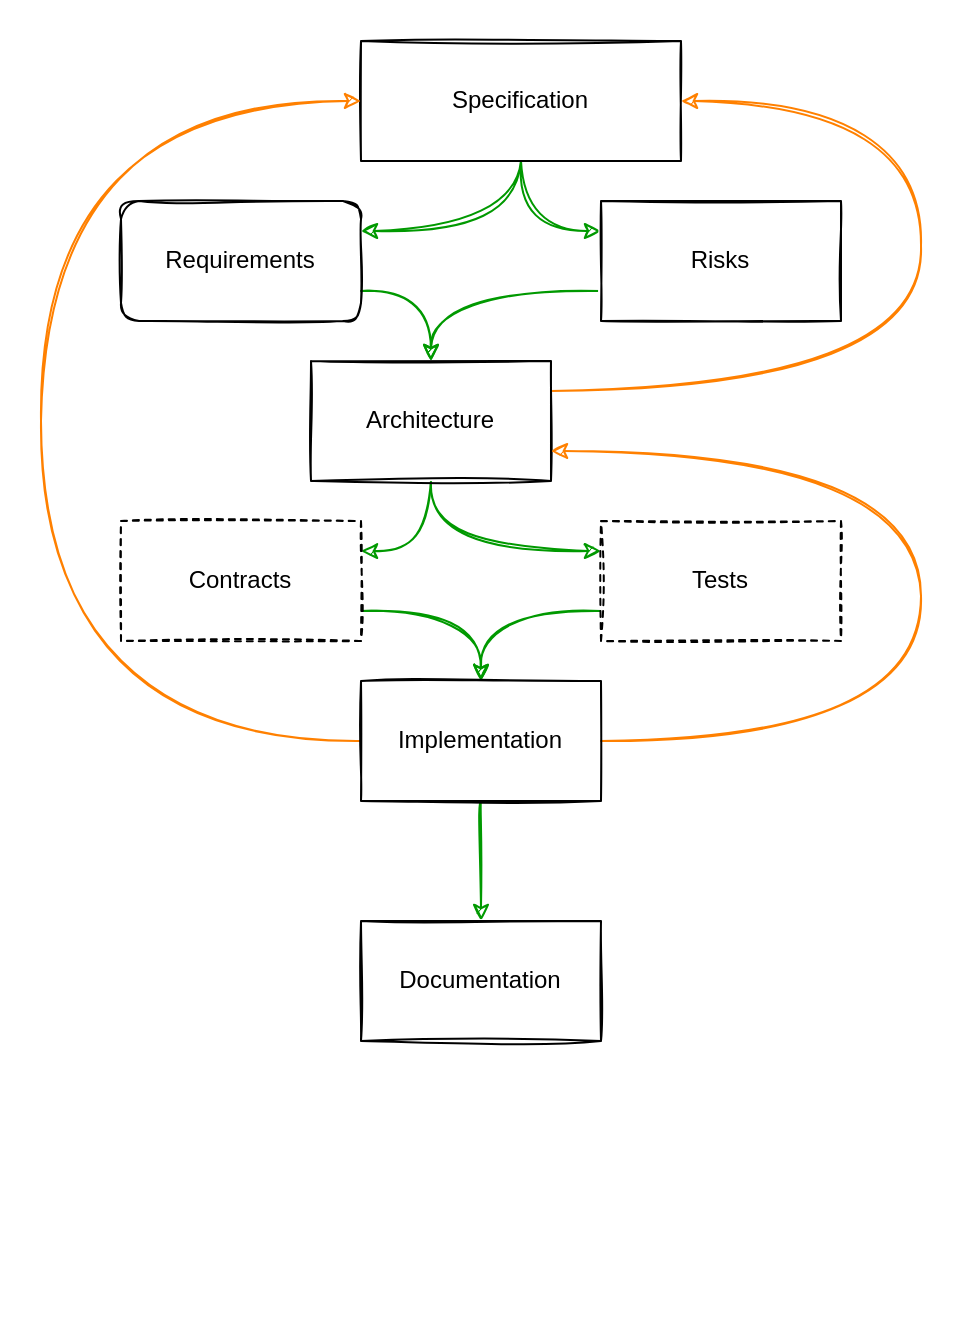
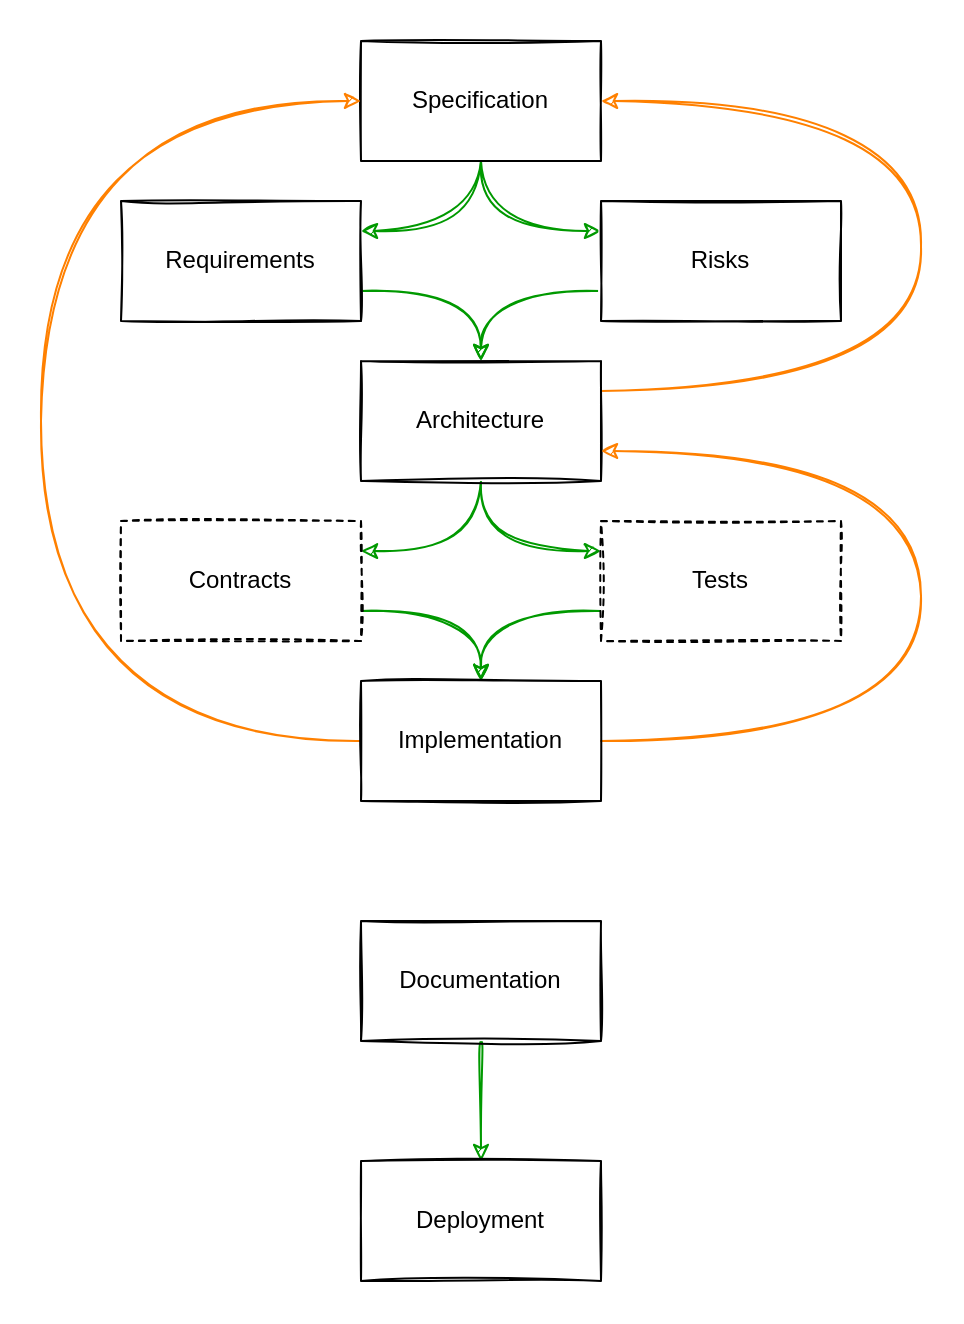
(521, 101) -> (481, 101)
(241, 261) -> (241, 261)
(431, 421) -> (481, 421)
(481, 858) -> none
none -> (481, 1099)
none -> (481, 1221)
